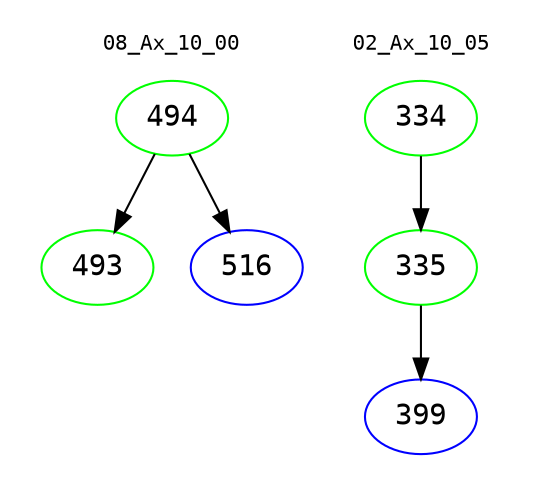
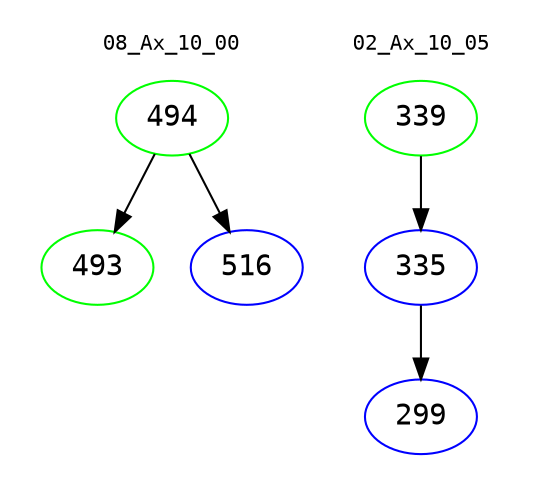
(421, 118) -> (421, 118)
(421, 267) -> (421, 267)
(421, 417) -> (421, 417)
